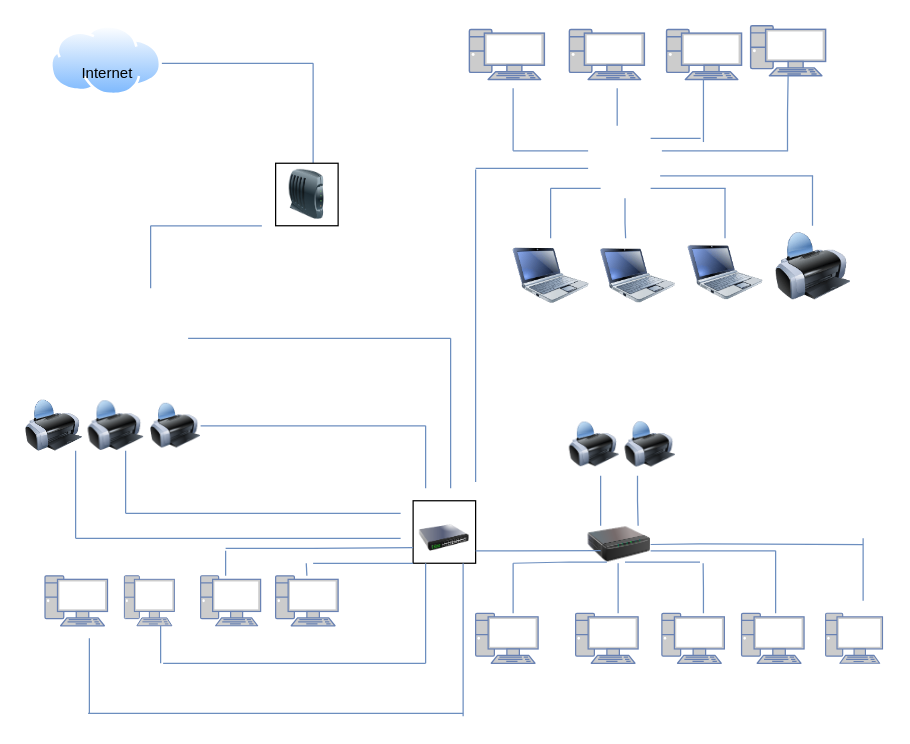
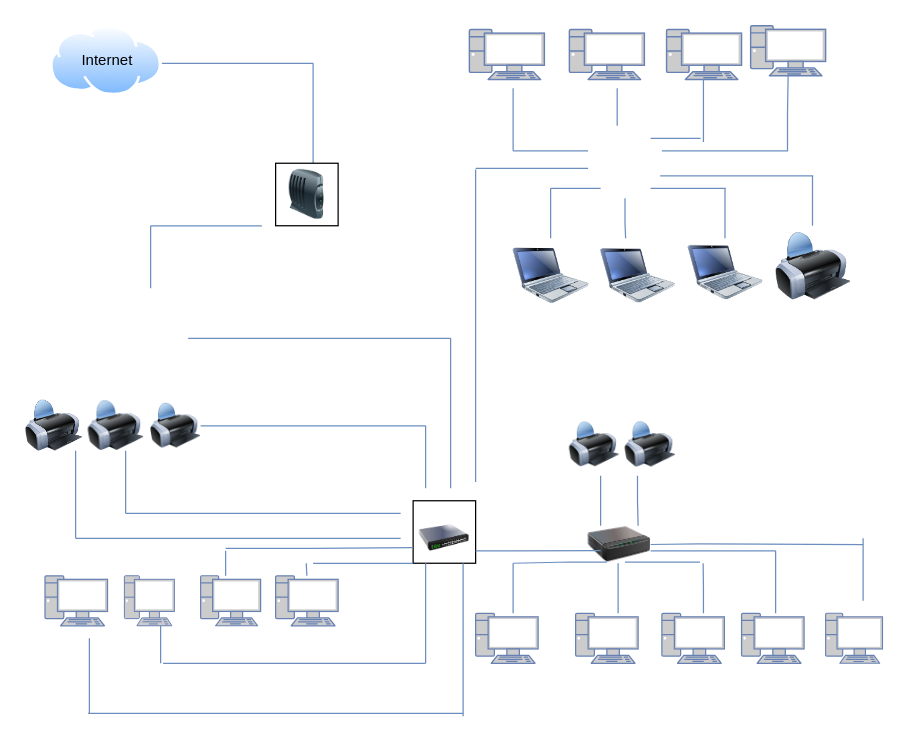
(106, 73) -> (106, 61)
